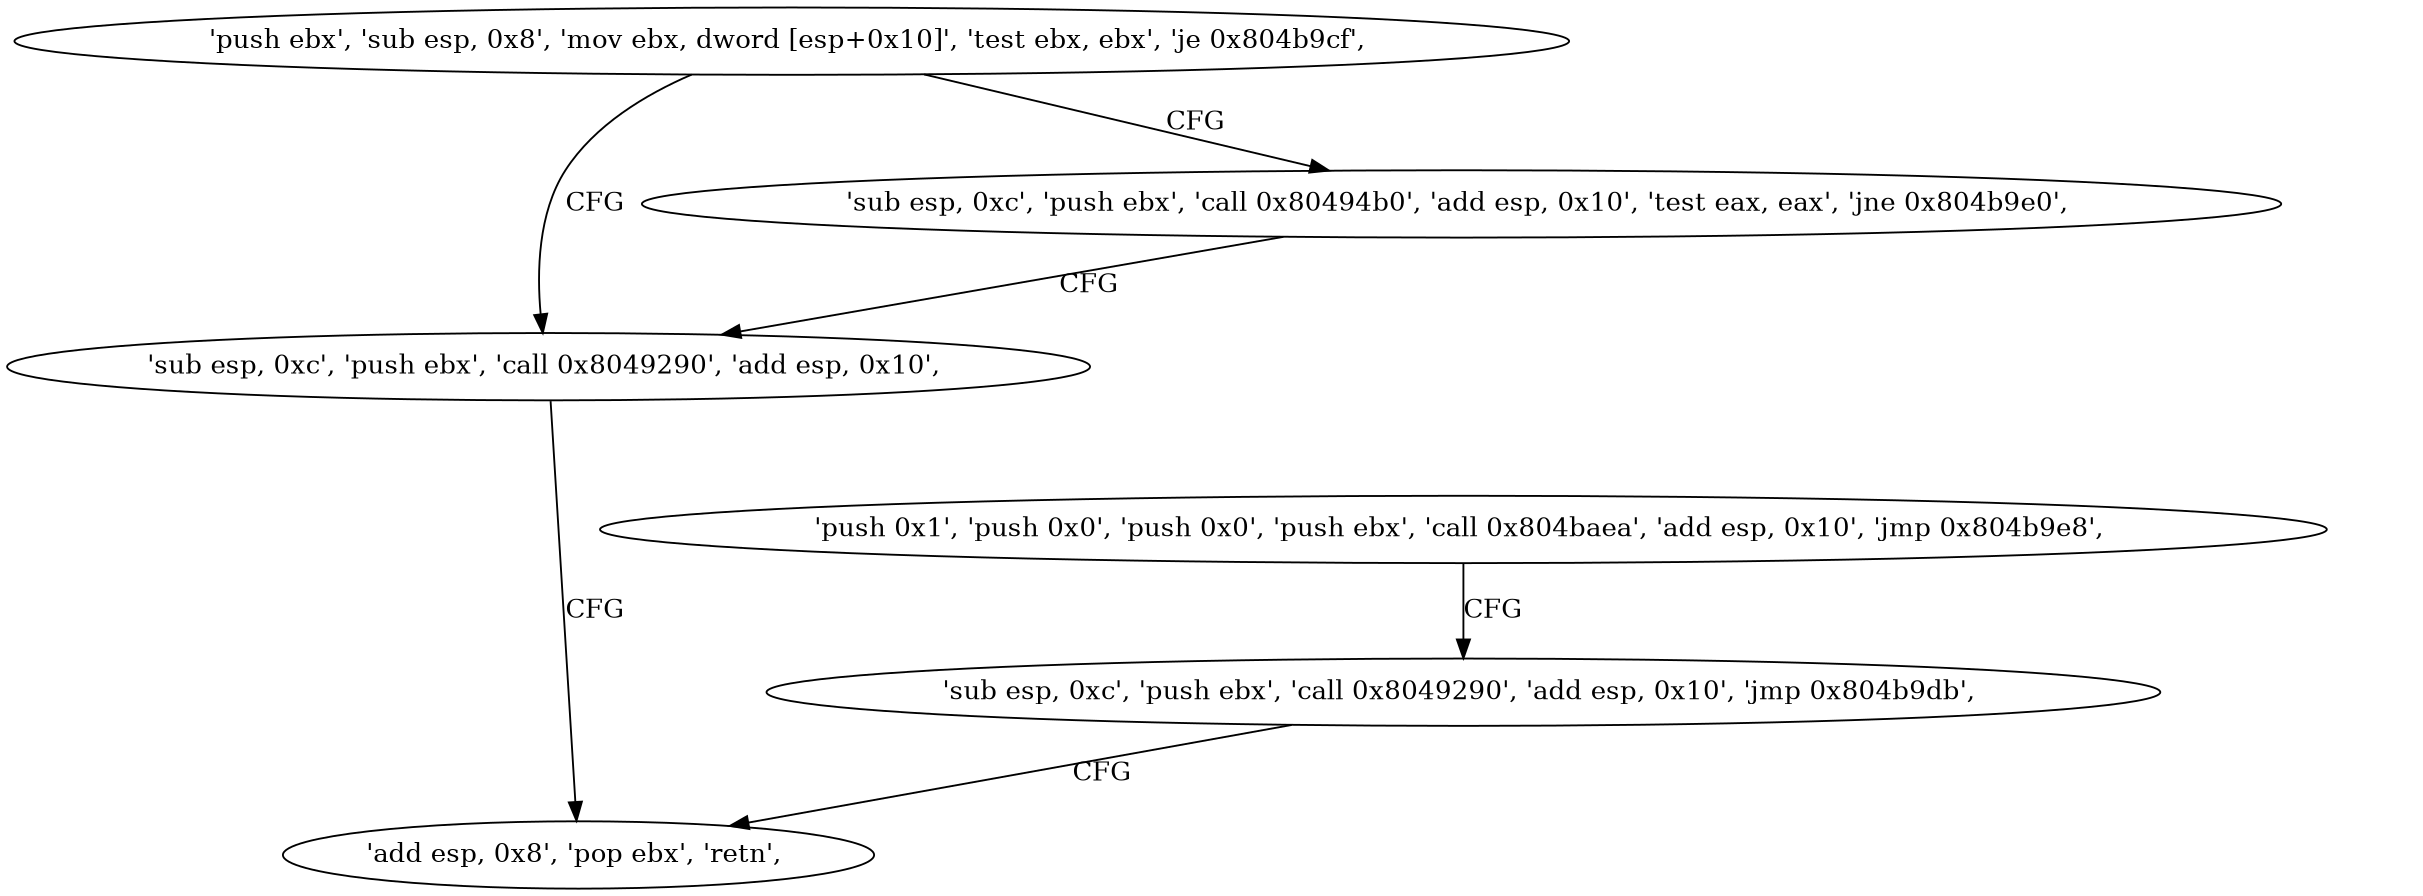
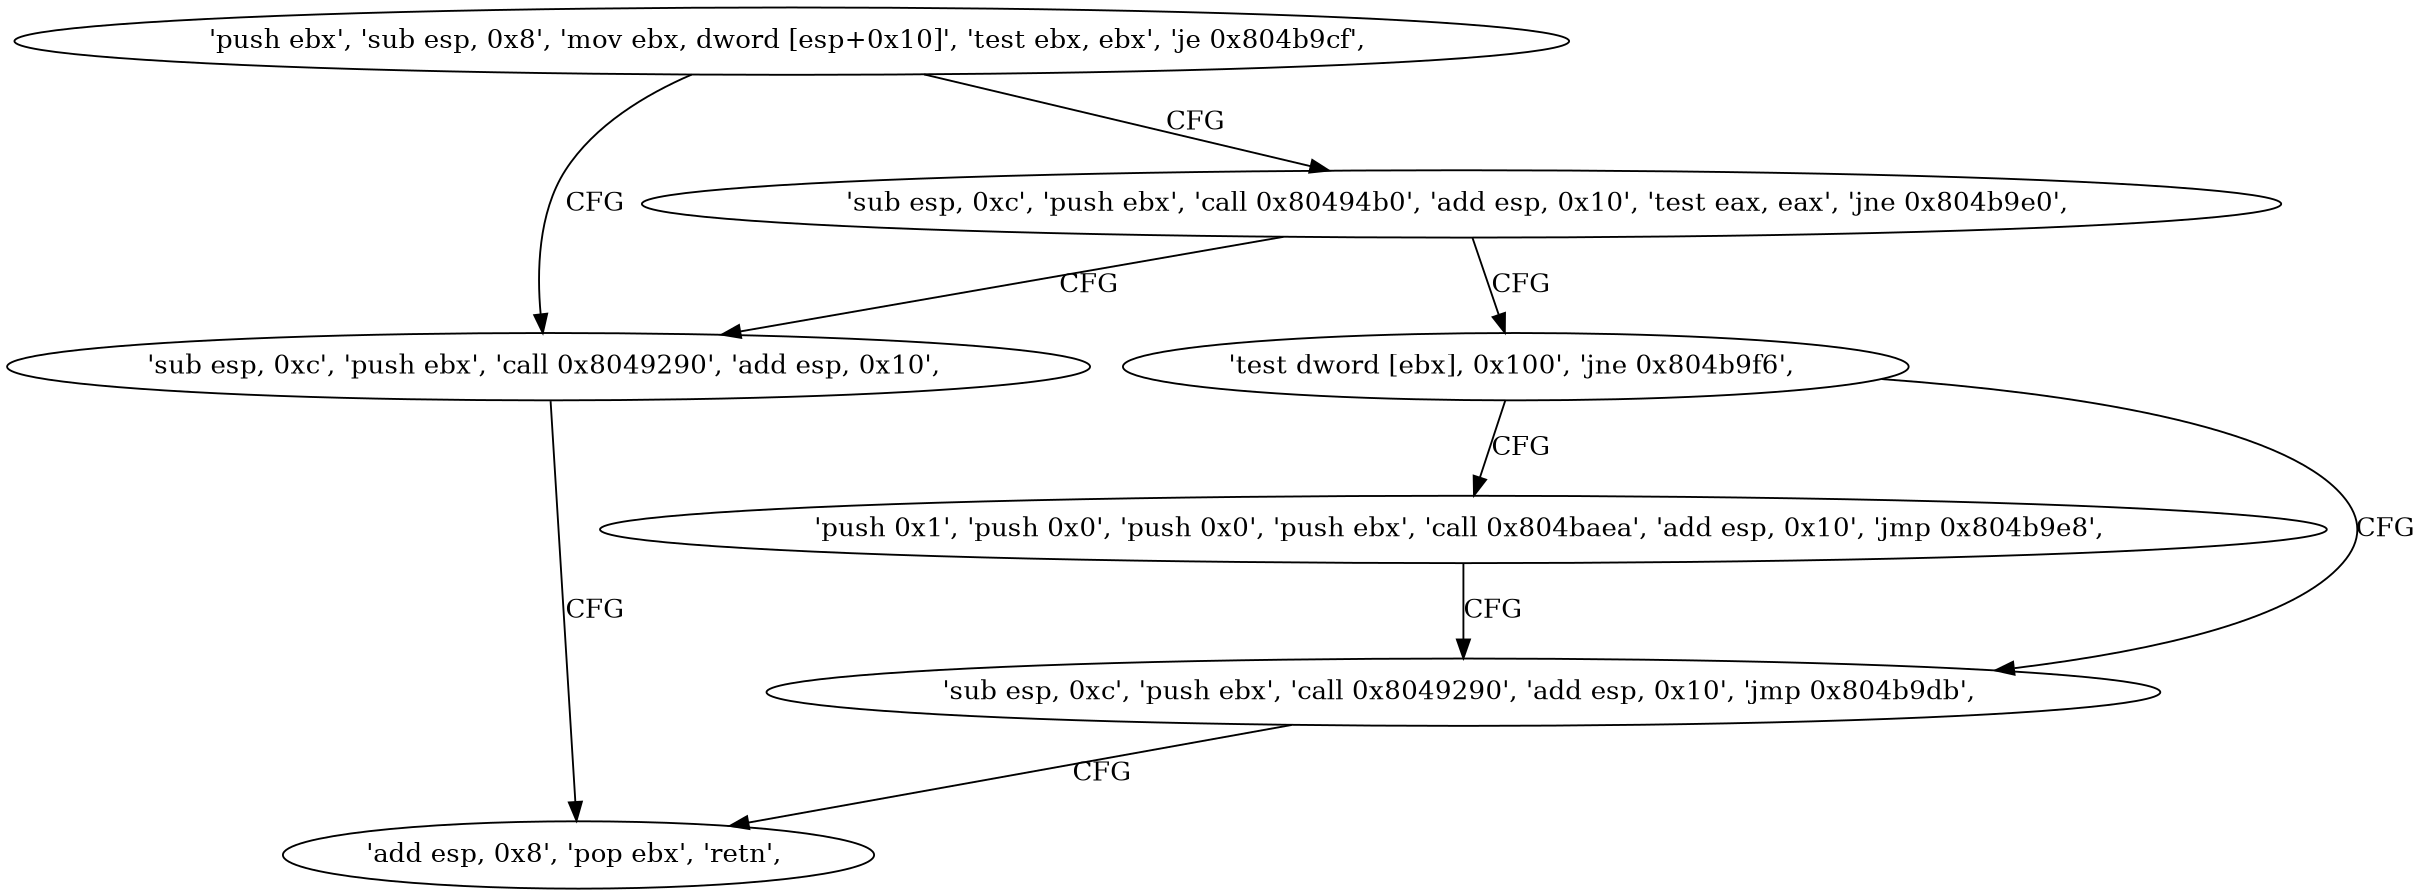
none -> (1516, 367)
